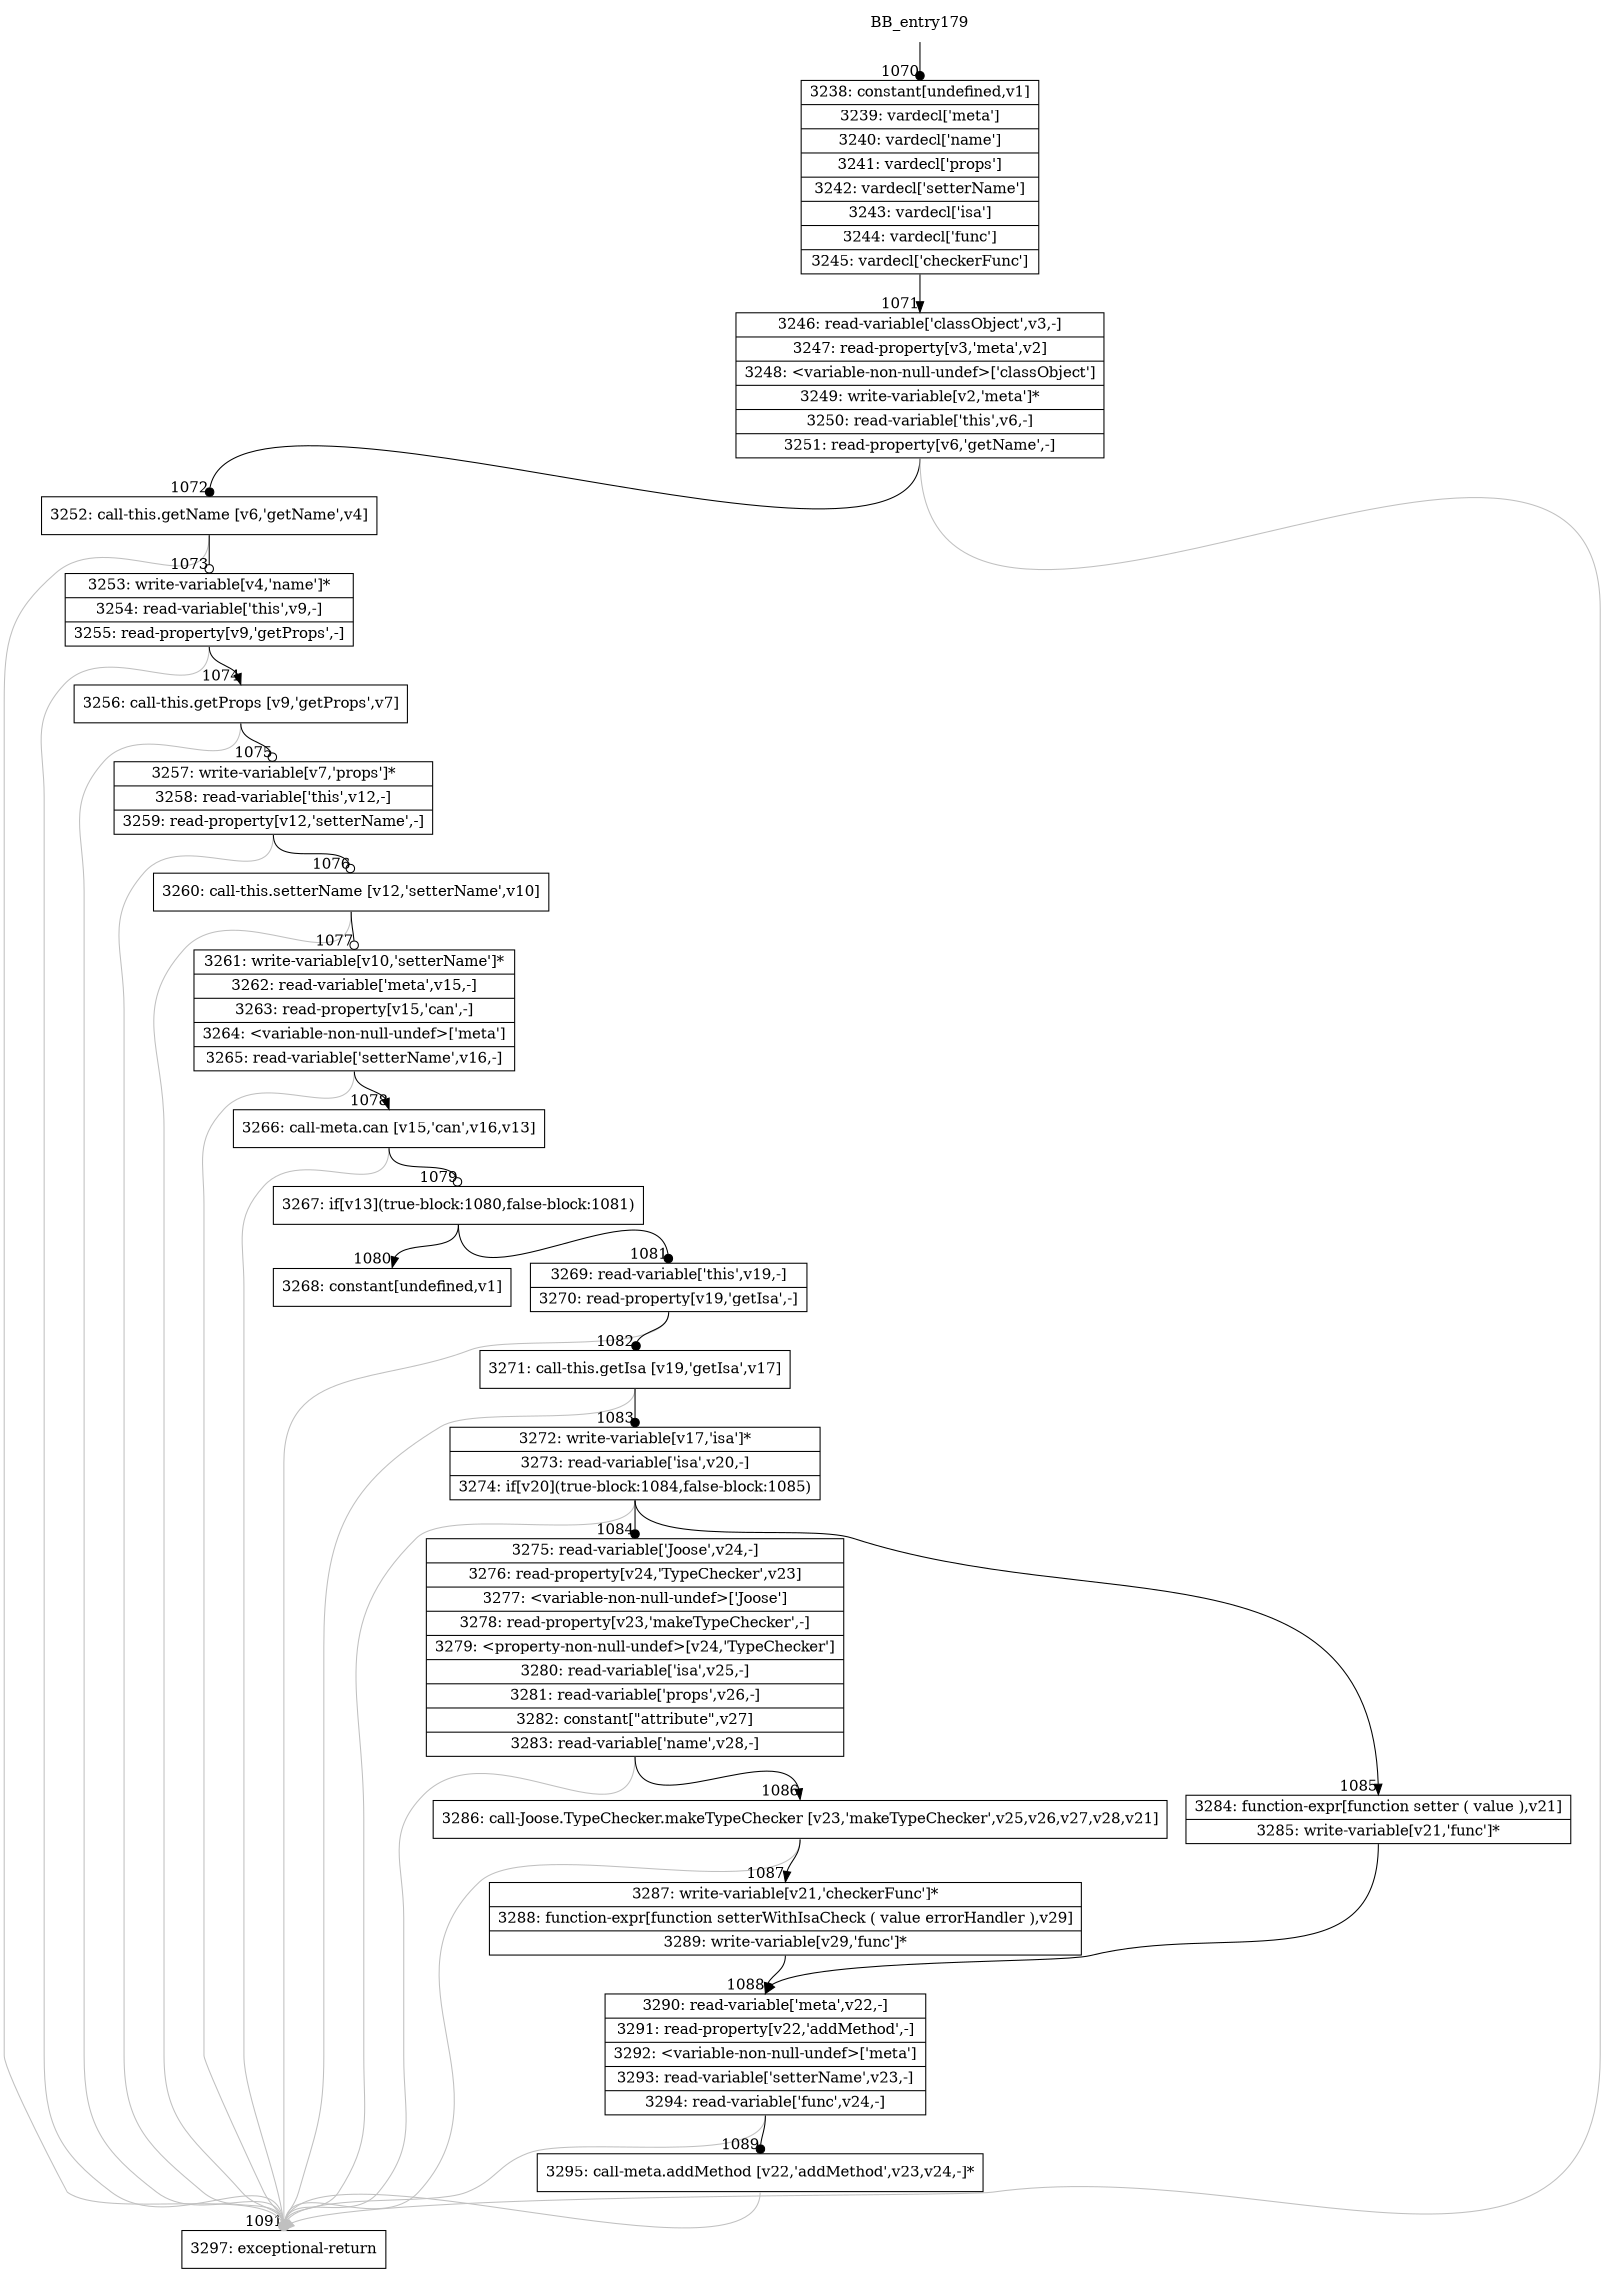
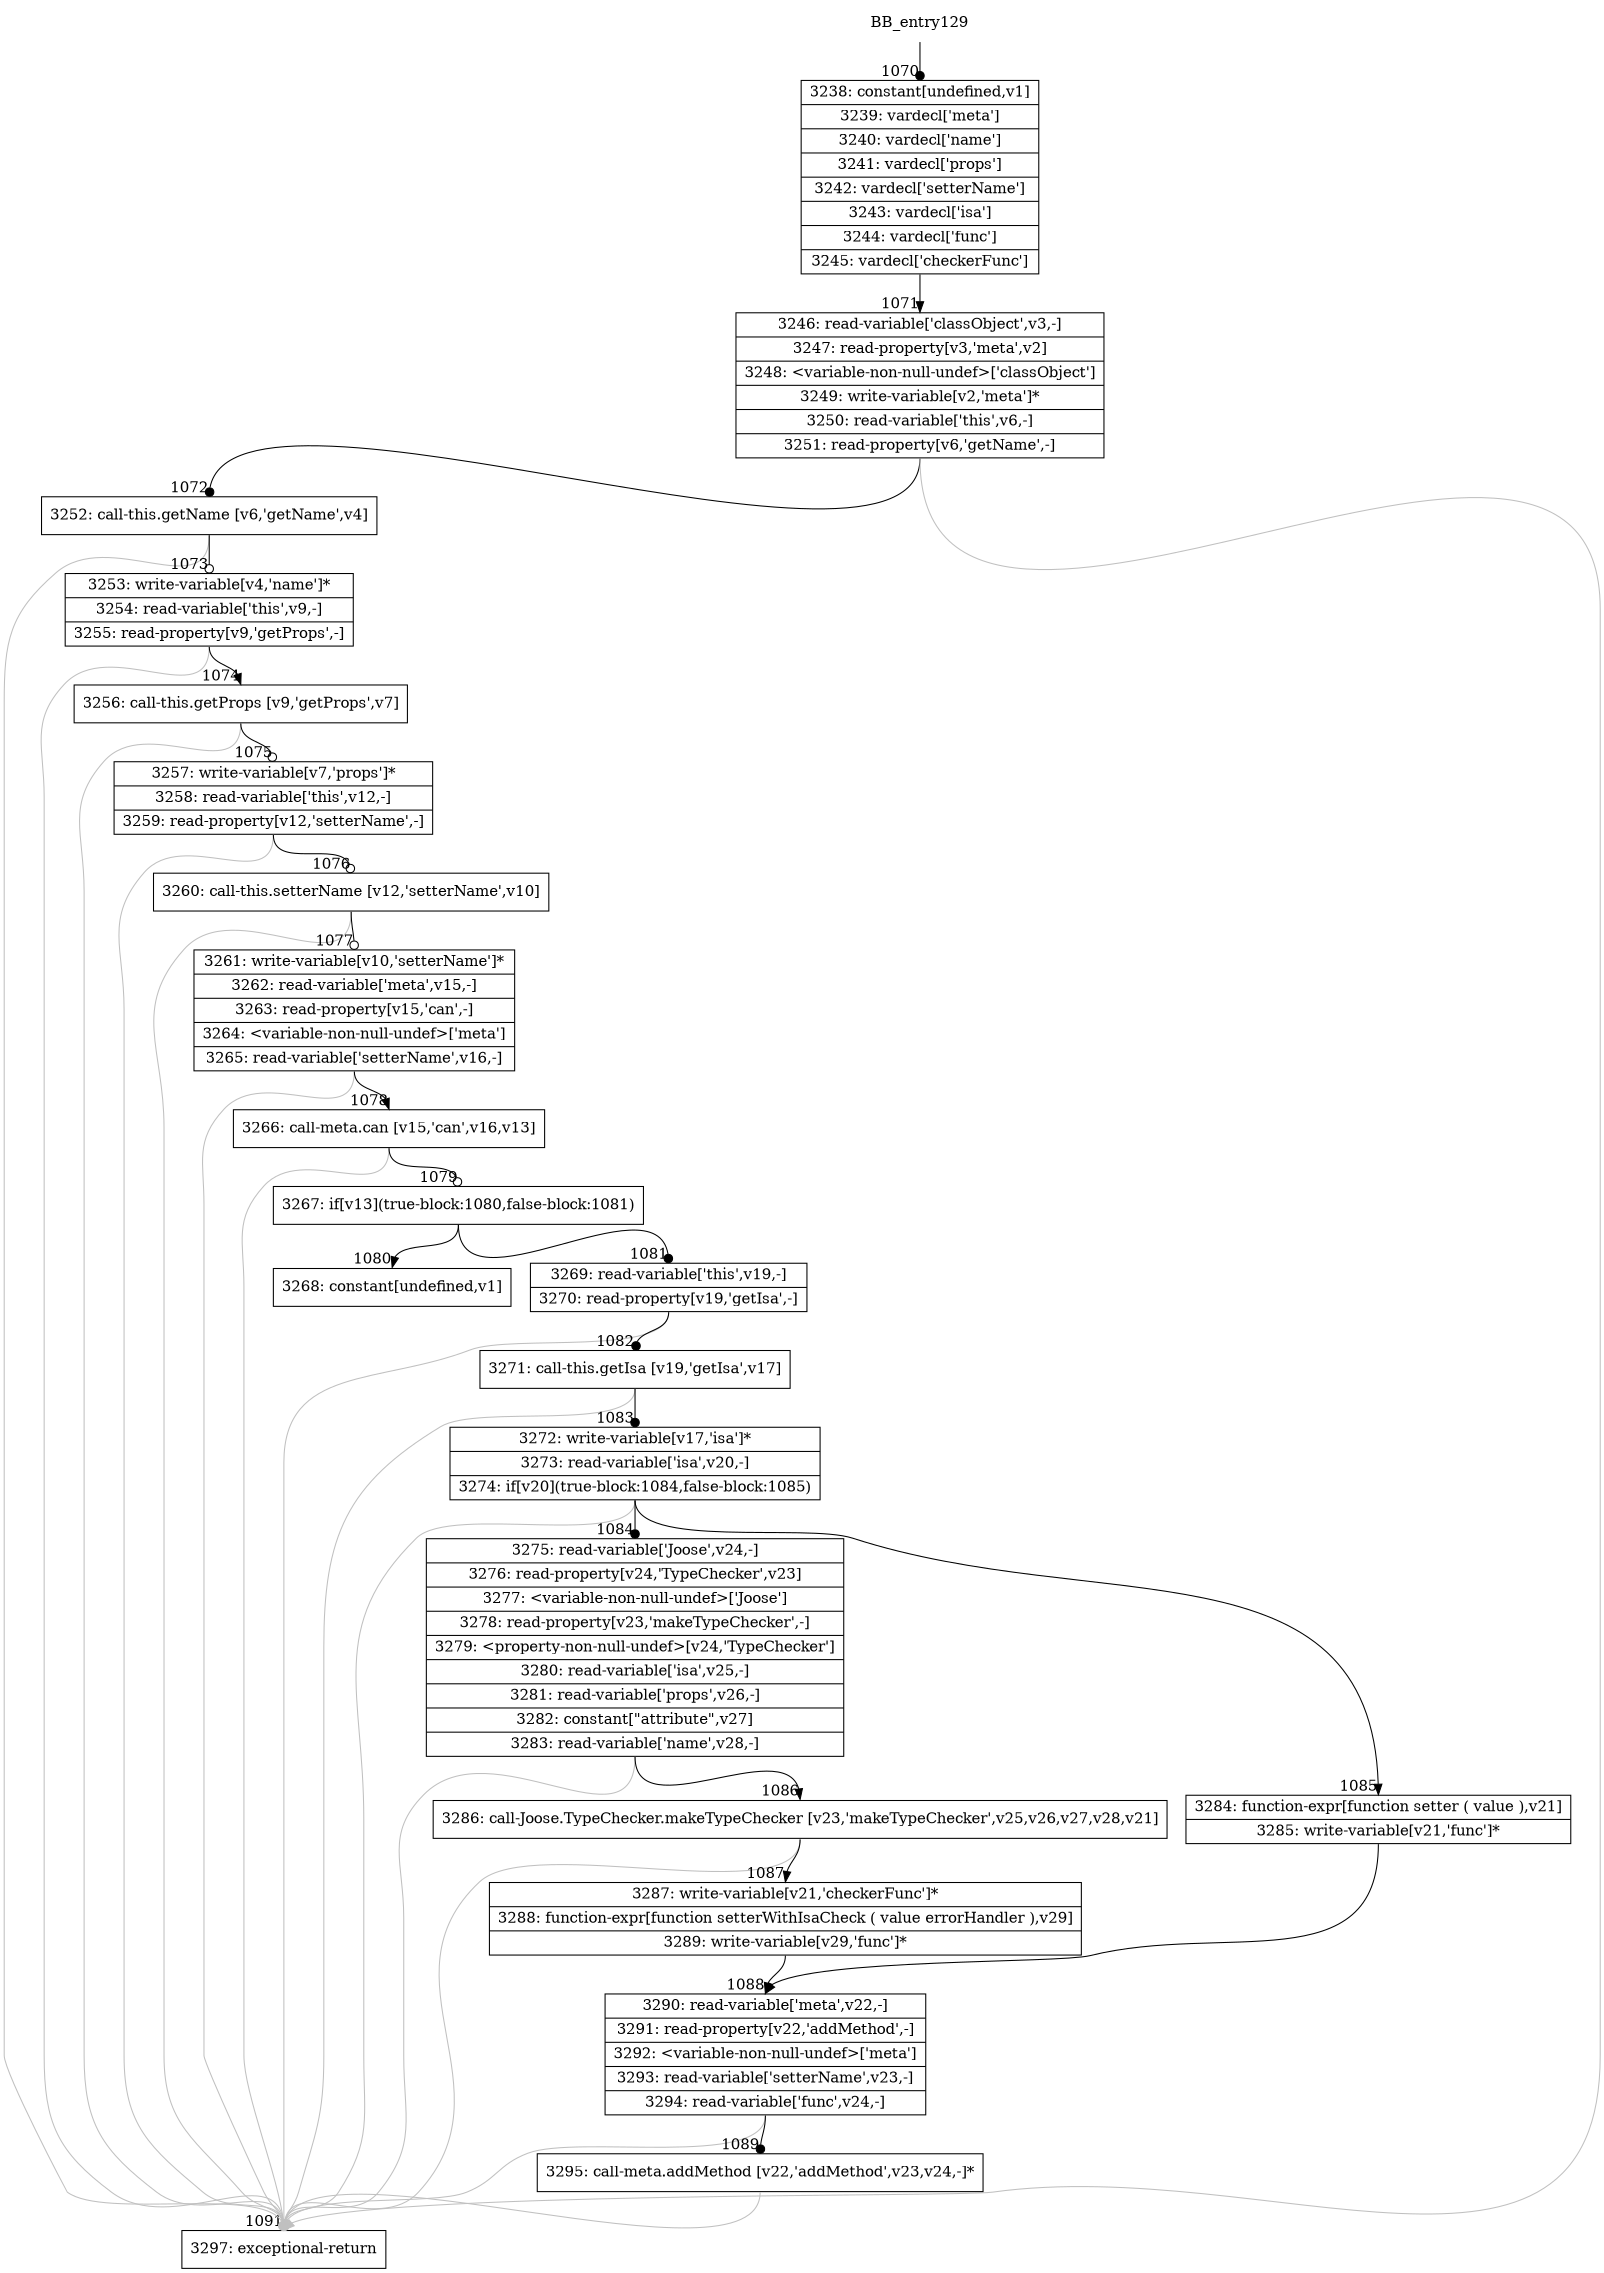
(920, 23) -> (920, 23)
